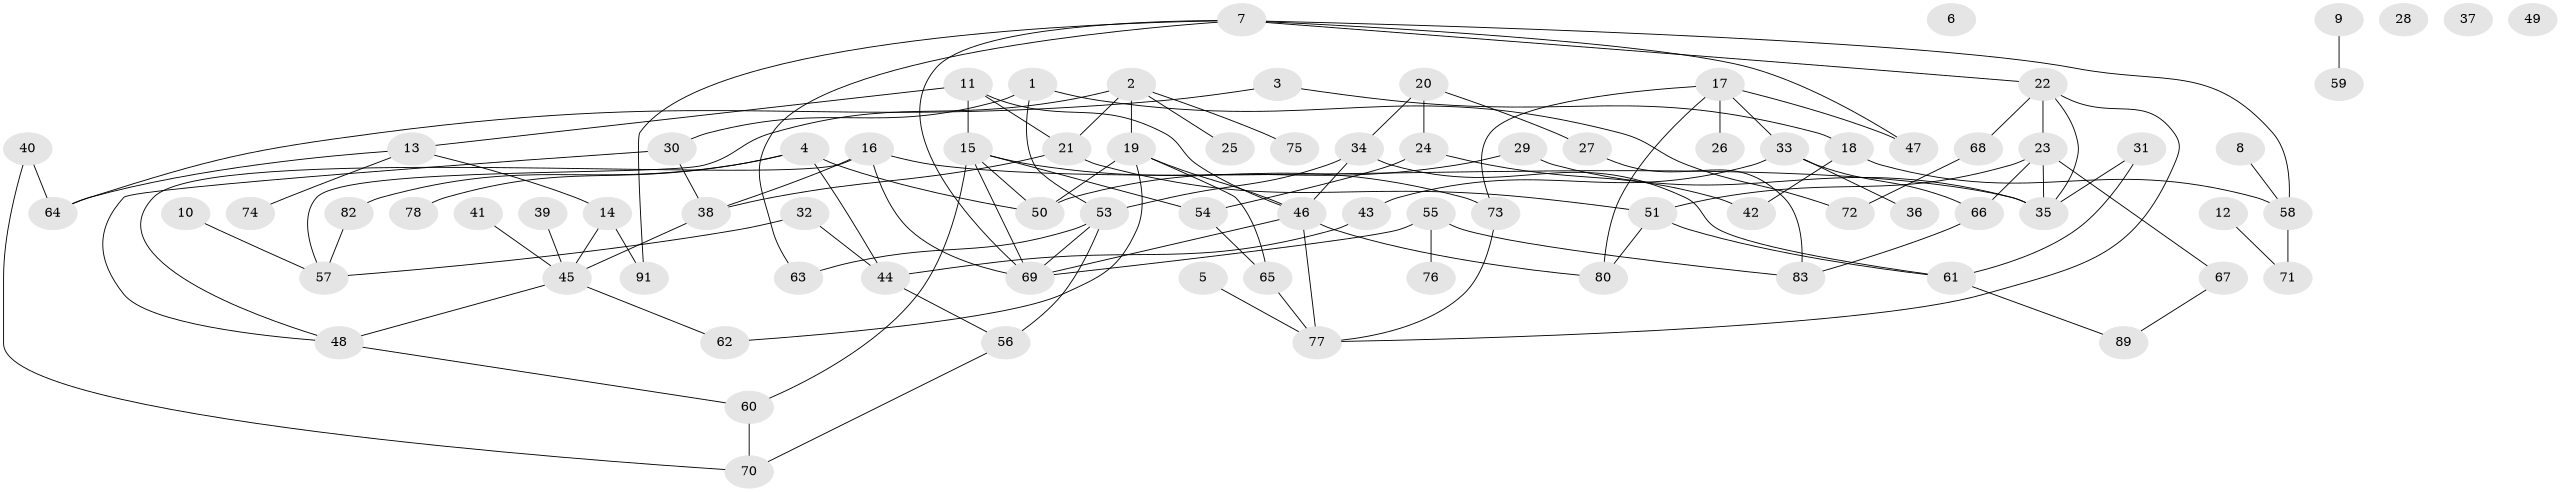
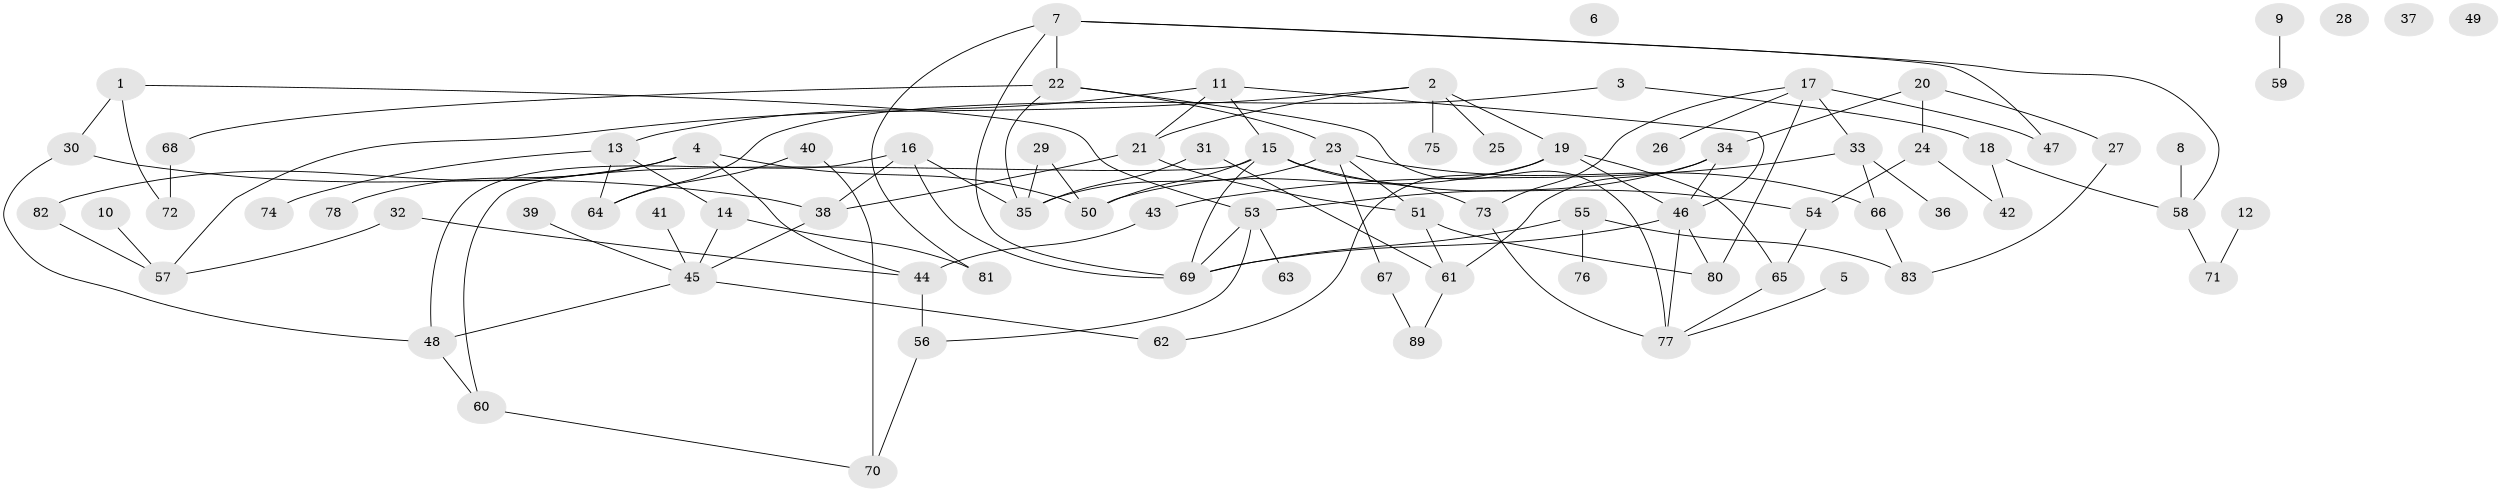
(919, 64) -> none
(644, 278) -> (987, 278)
